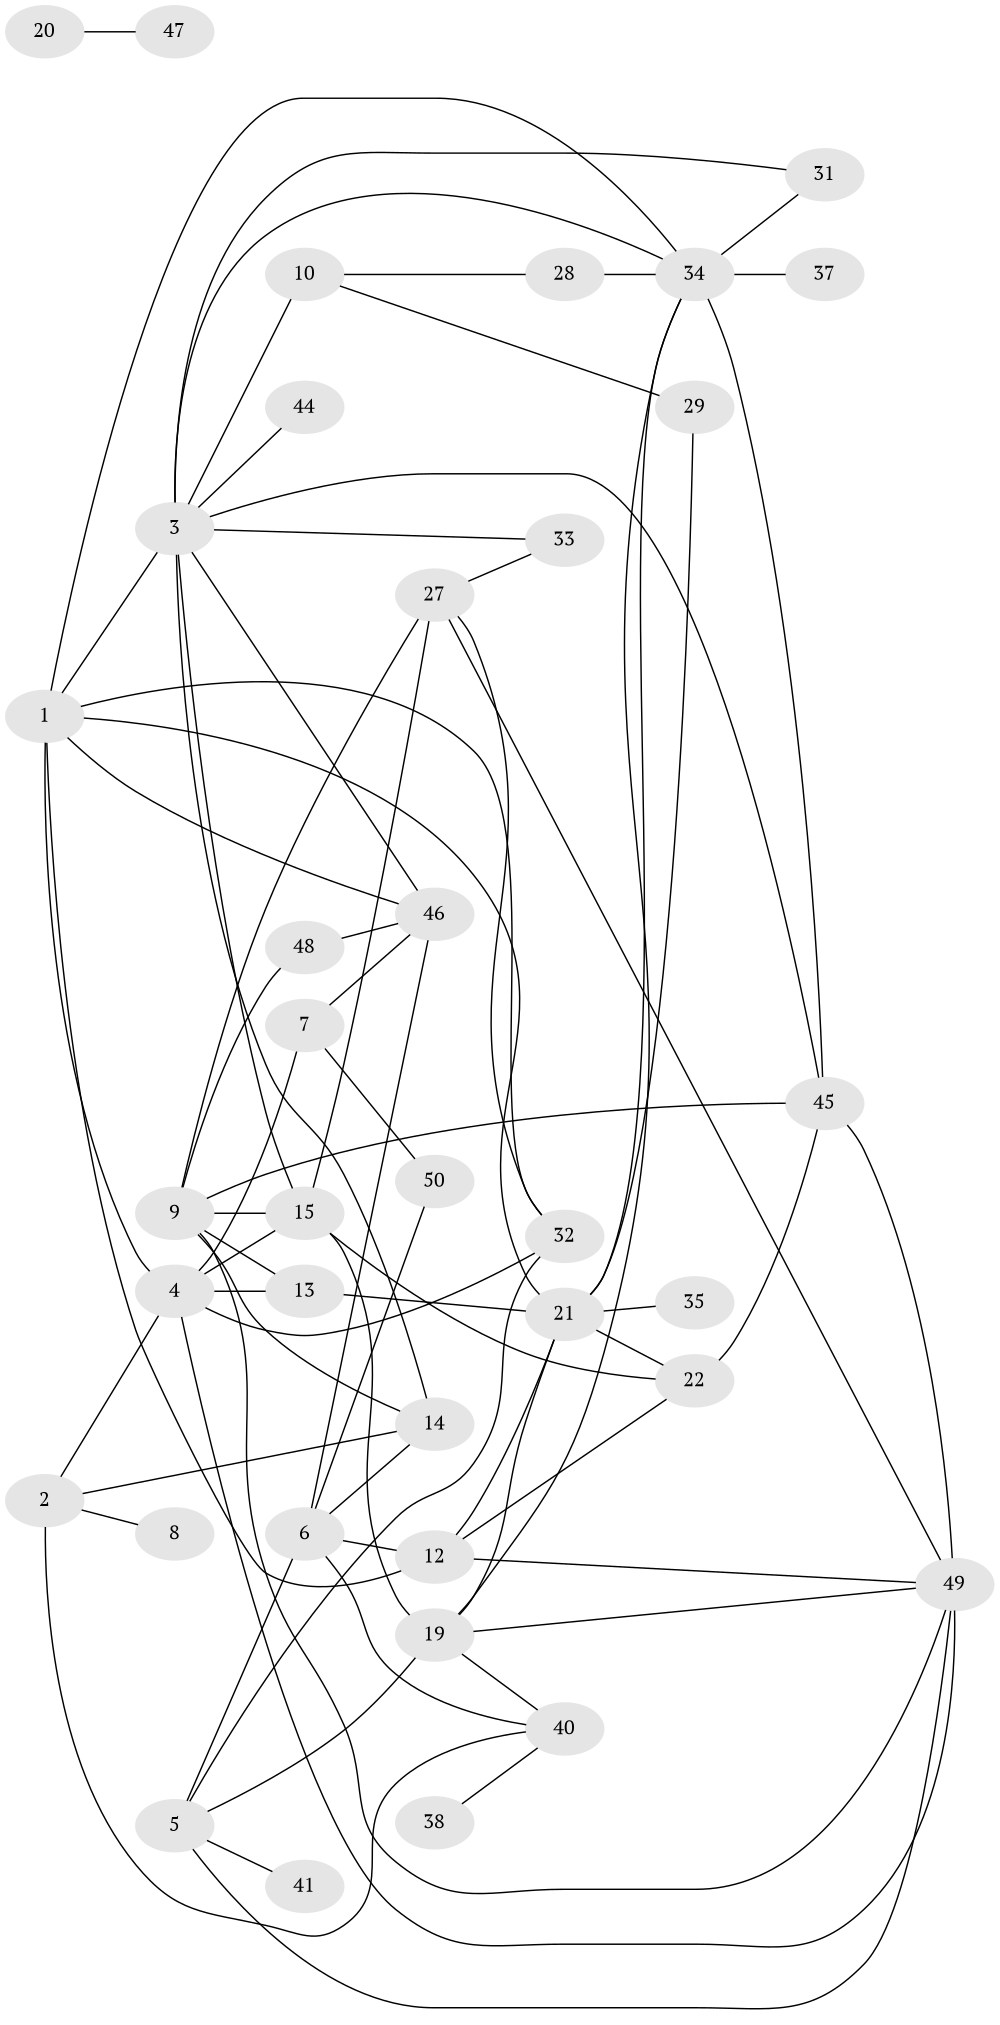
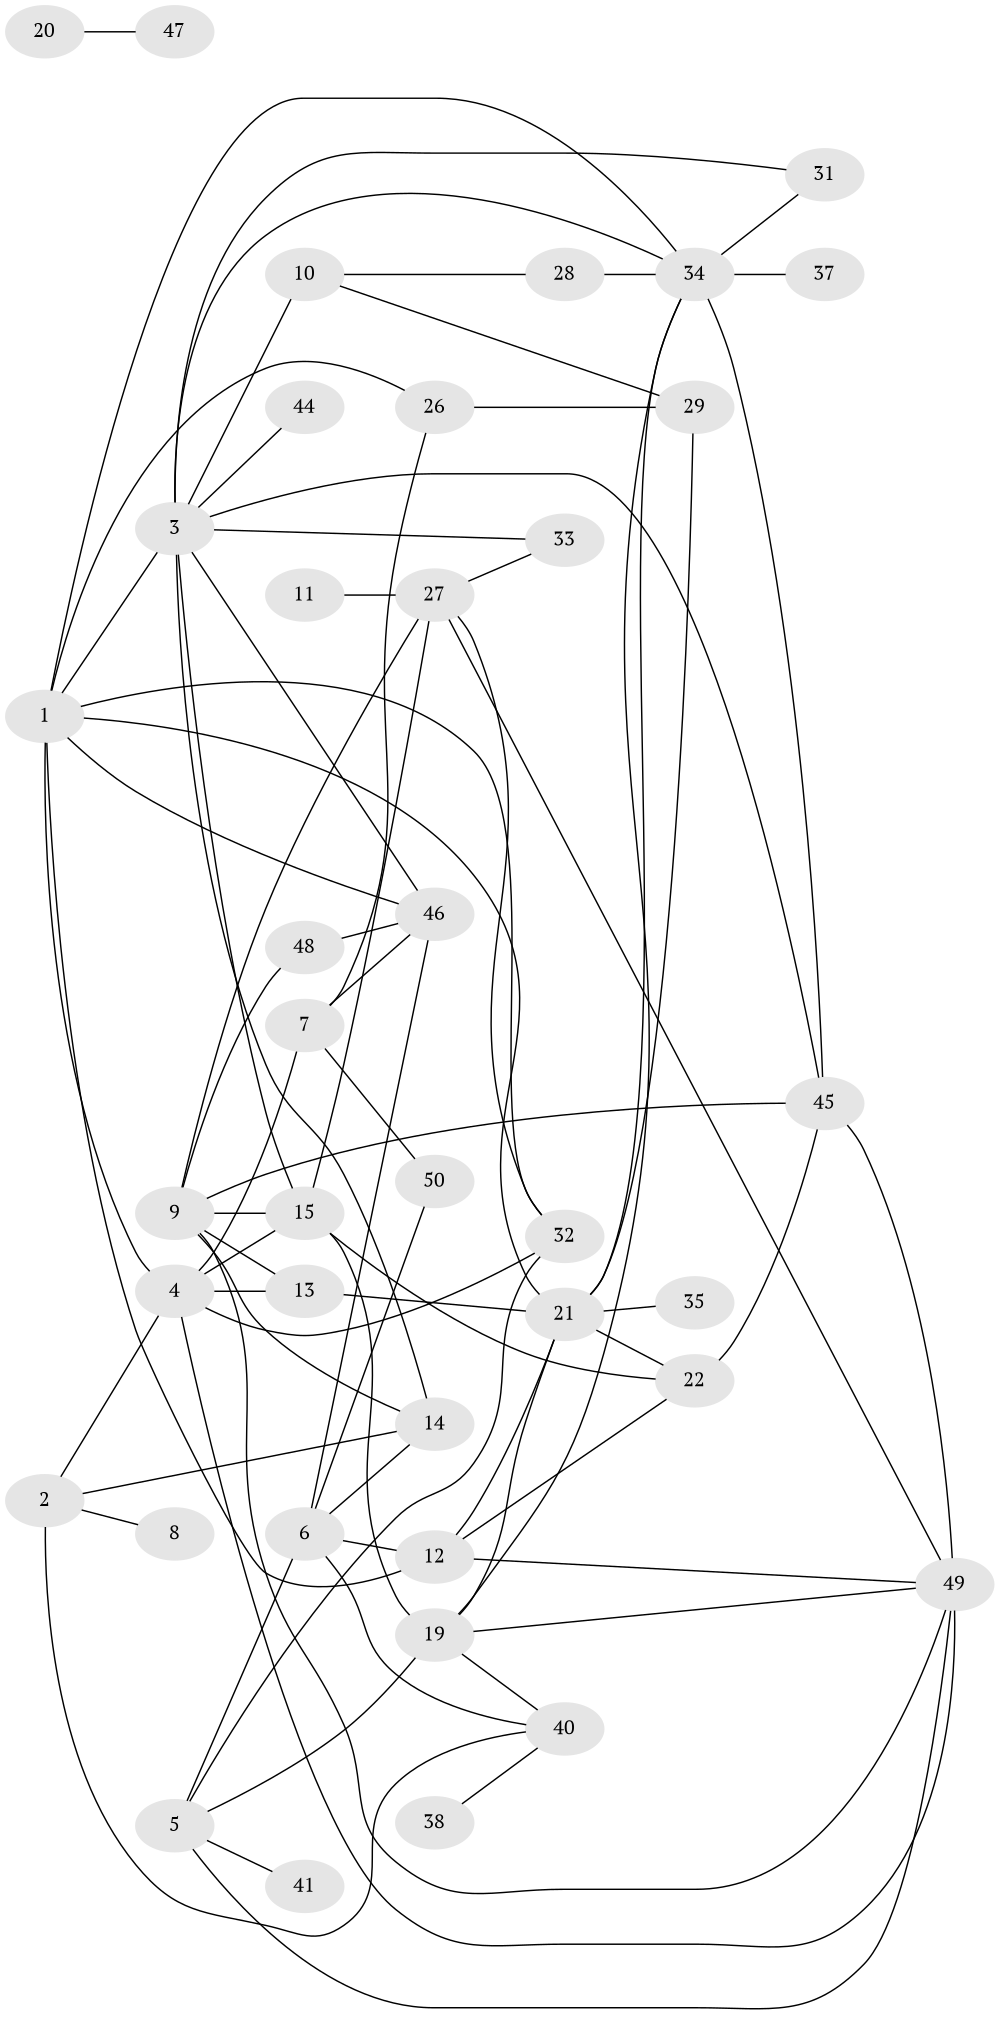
none -> (435, 407)
none -> (305, 595)
